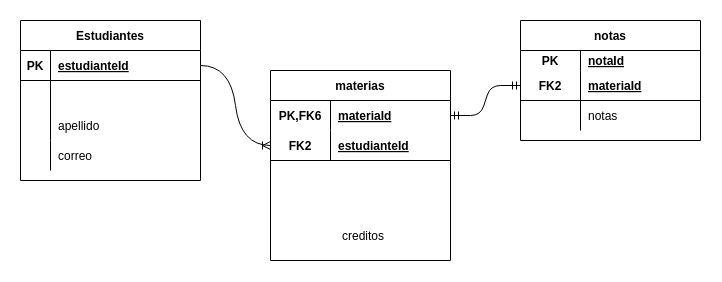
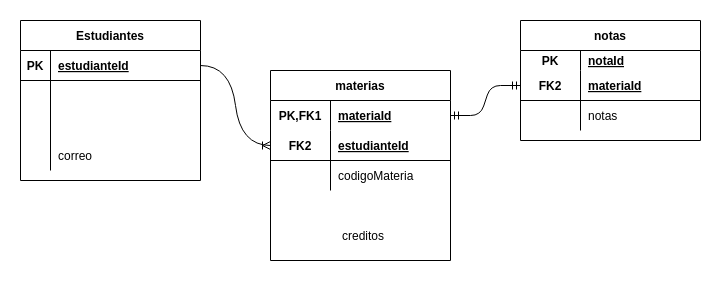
(300, 116) -> (300, 116)
(126, 126) -> none
none -> (391, 176)
